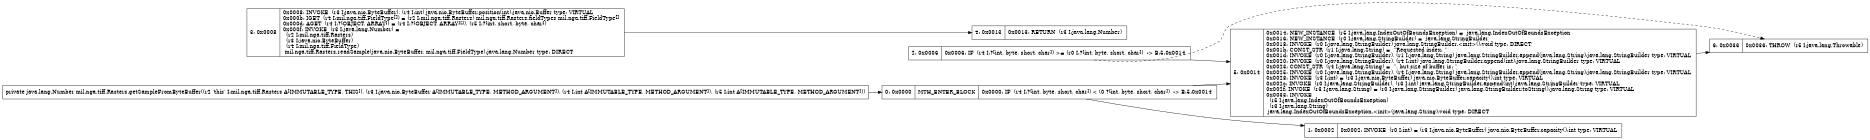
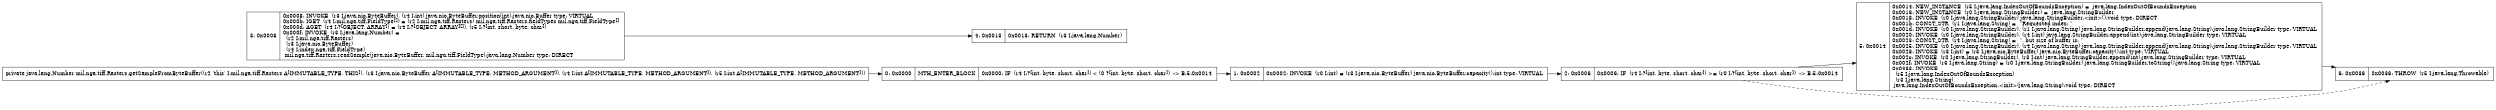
(321, 47) -> (324, 50)
none -> (1552, 74)
(1210, 85) -> none
(1291, 95) -> (1917, 69)
